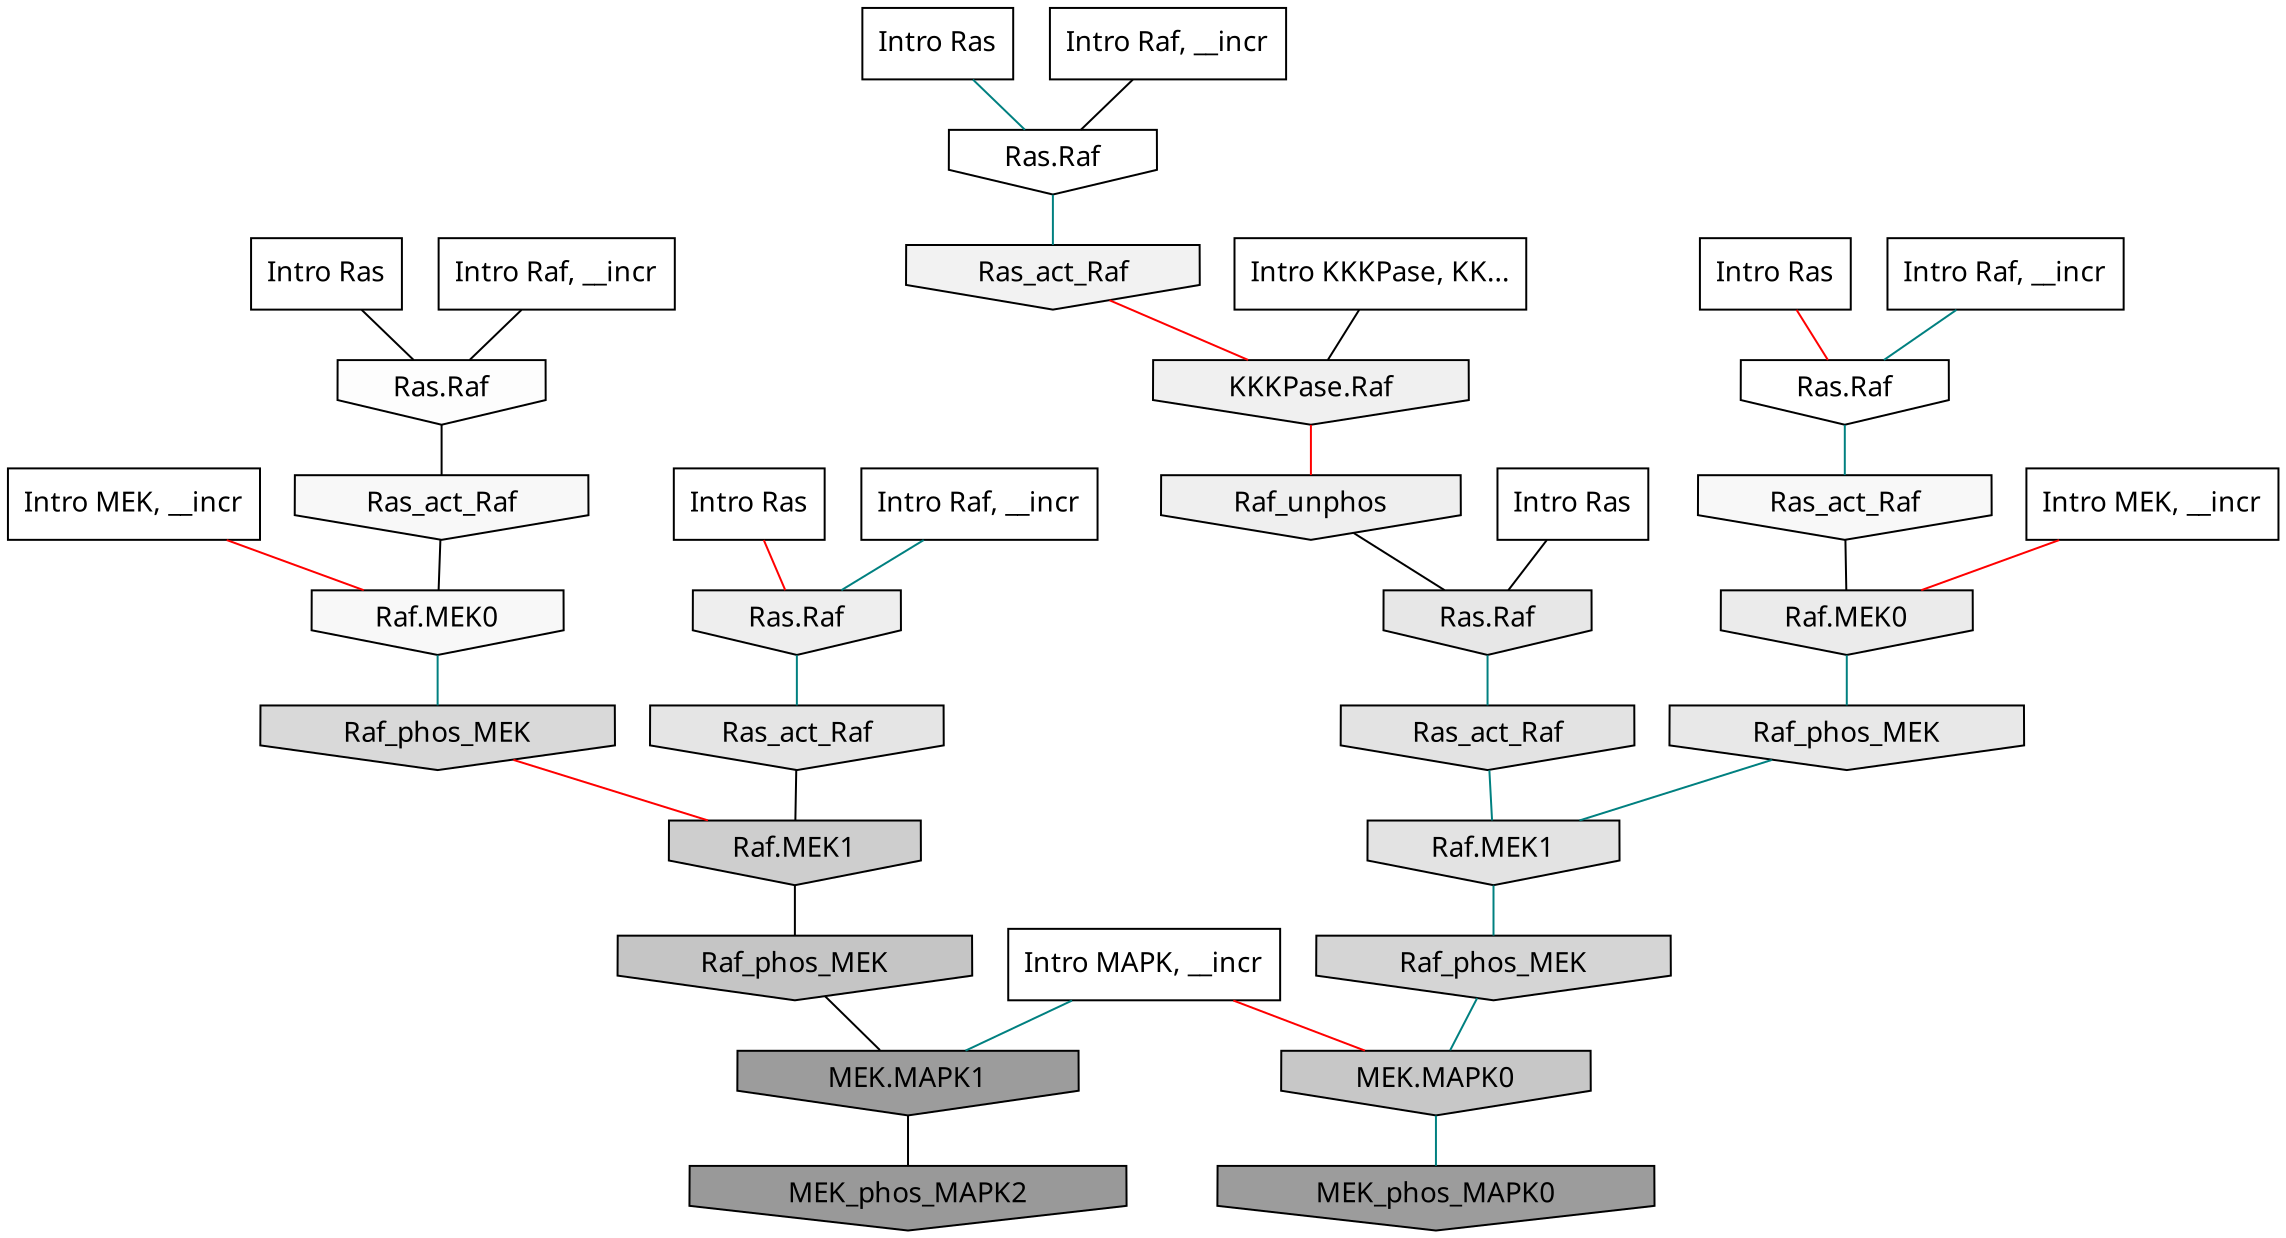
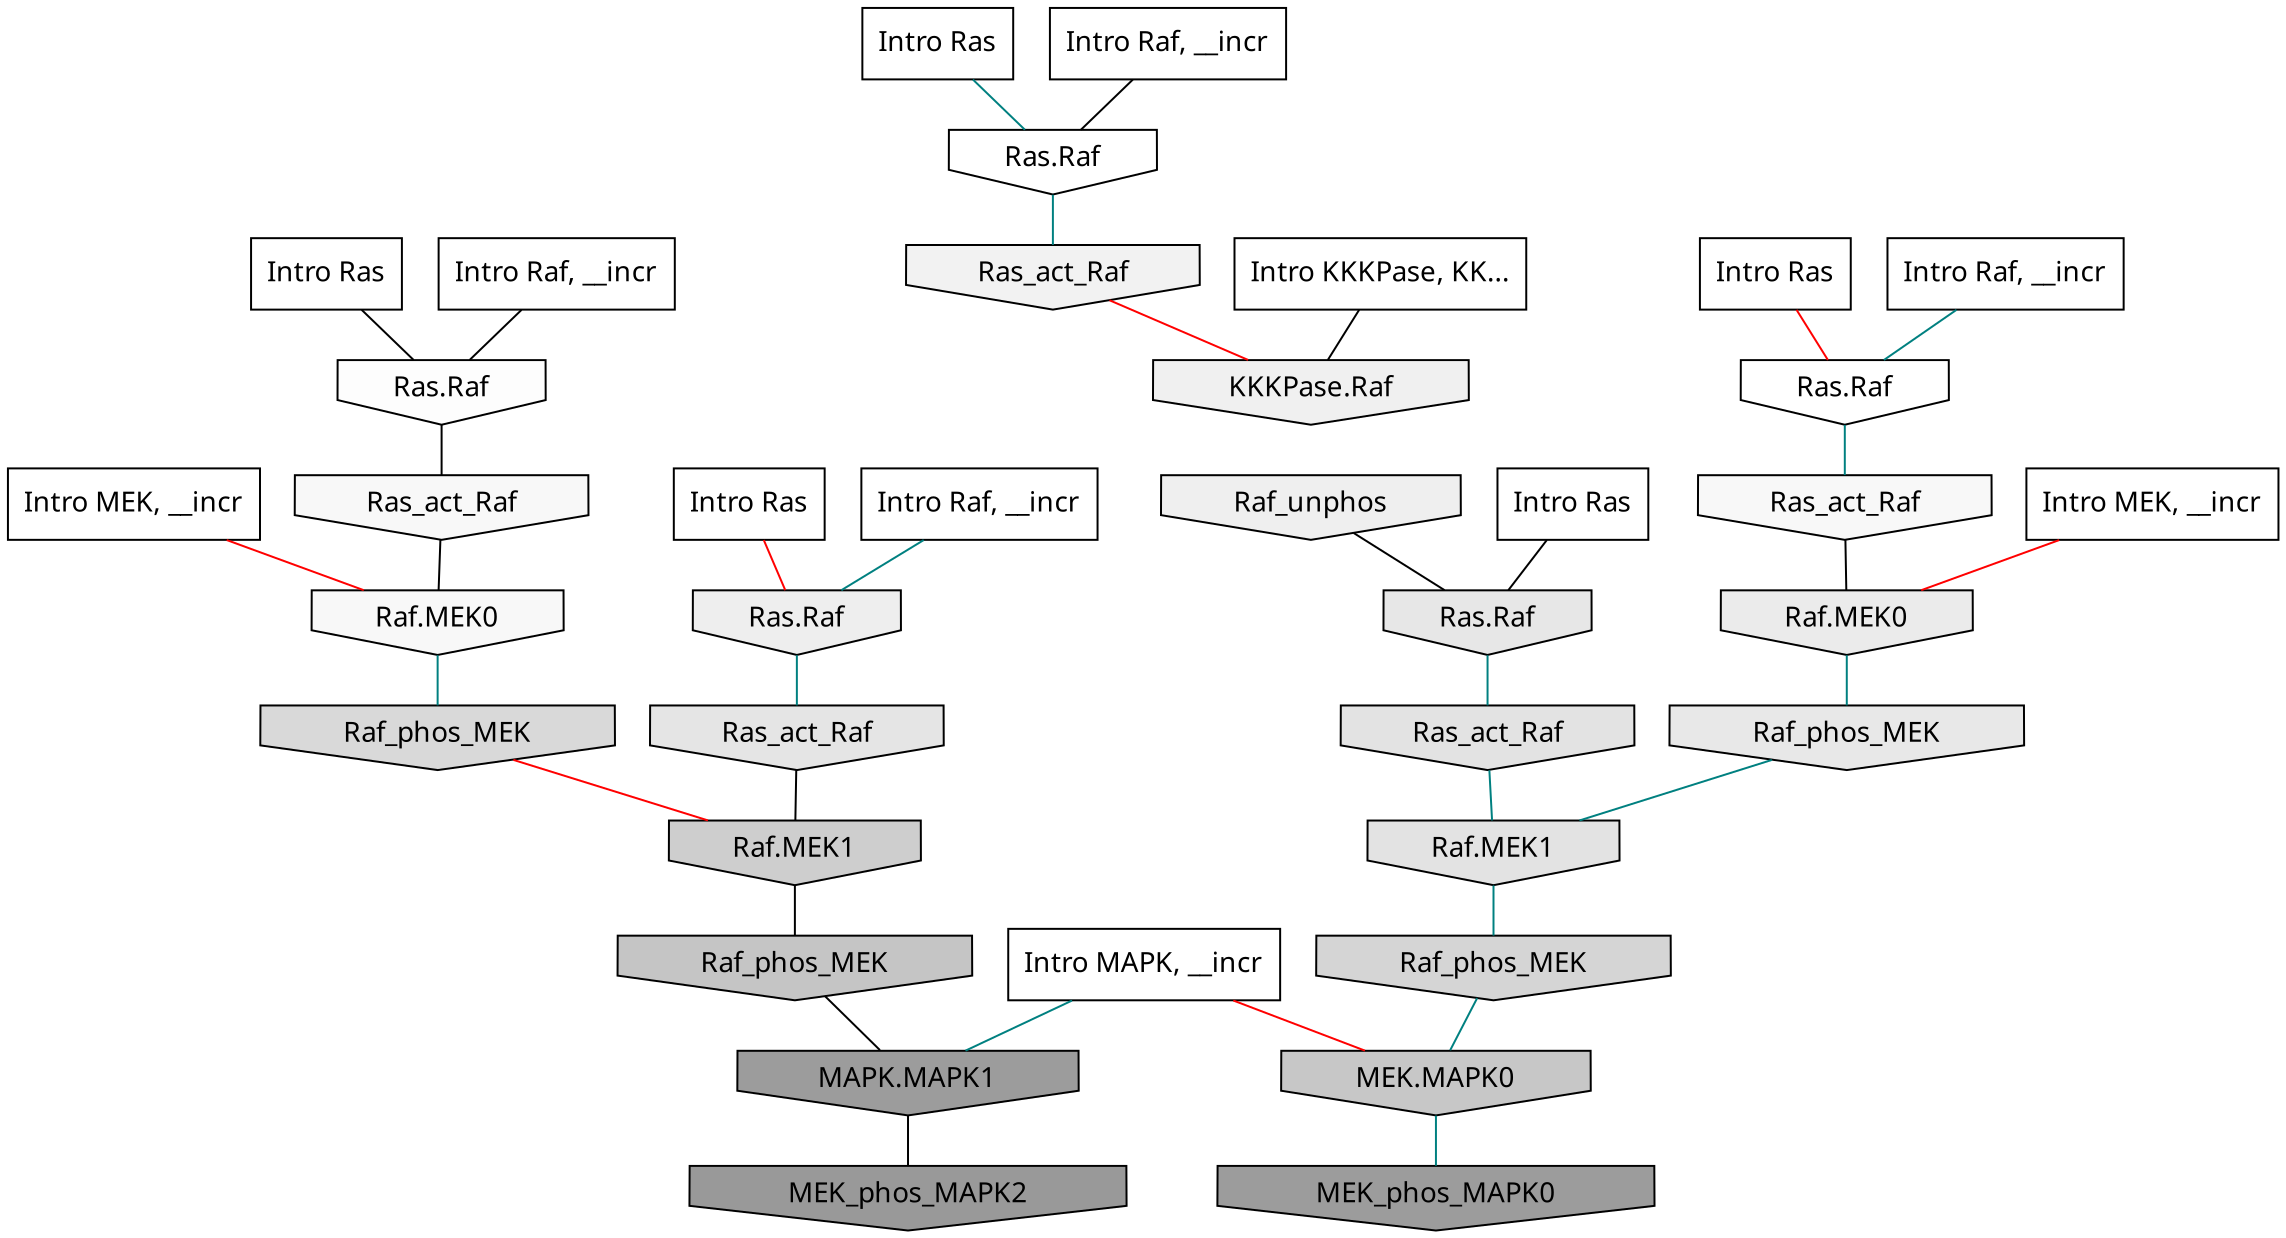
(1311, 450) -> none
(908, 1080) -> (908, 1080)
